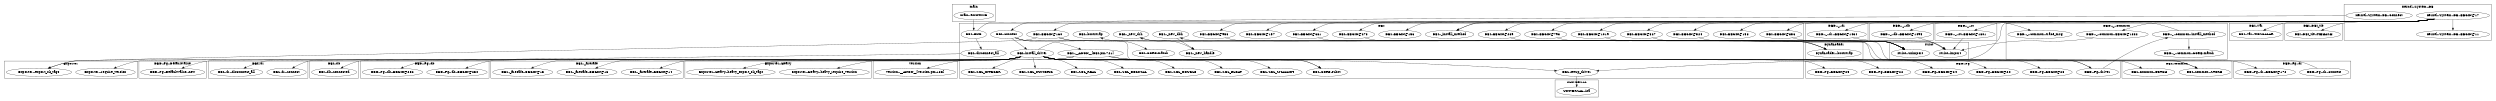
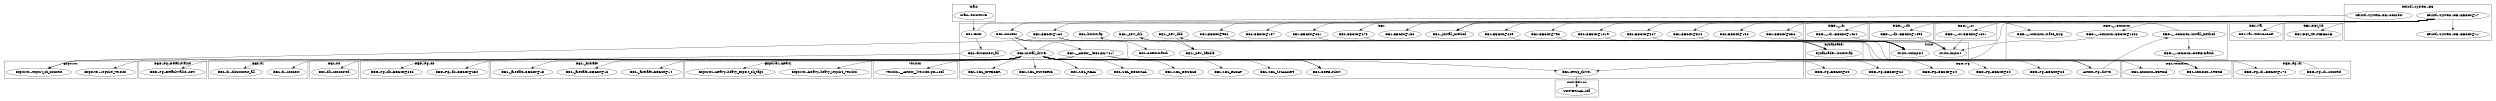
(39, 72) -> (39, 72)
(2097, 72) -> (2097, 72)
